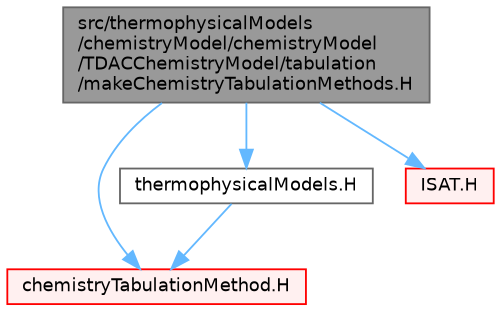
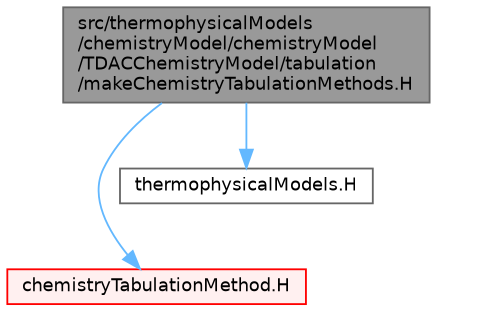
(450, 186) -> none
(208, 230) -> none
